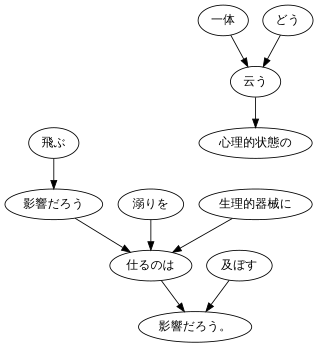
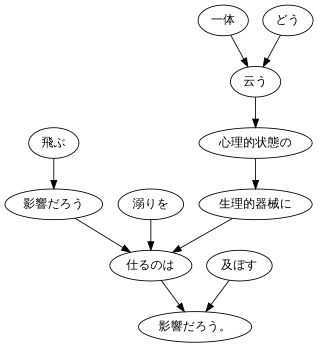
none -> (256, 170)
